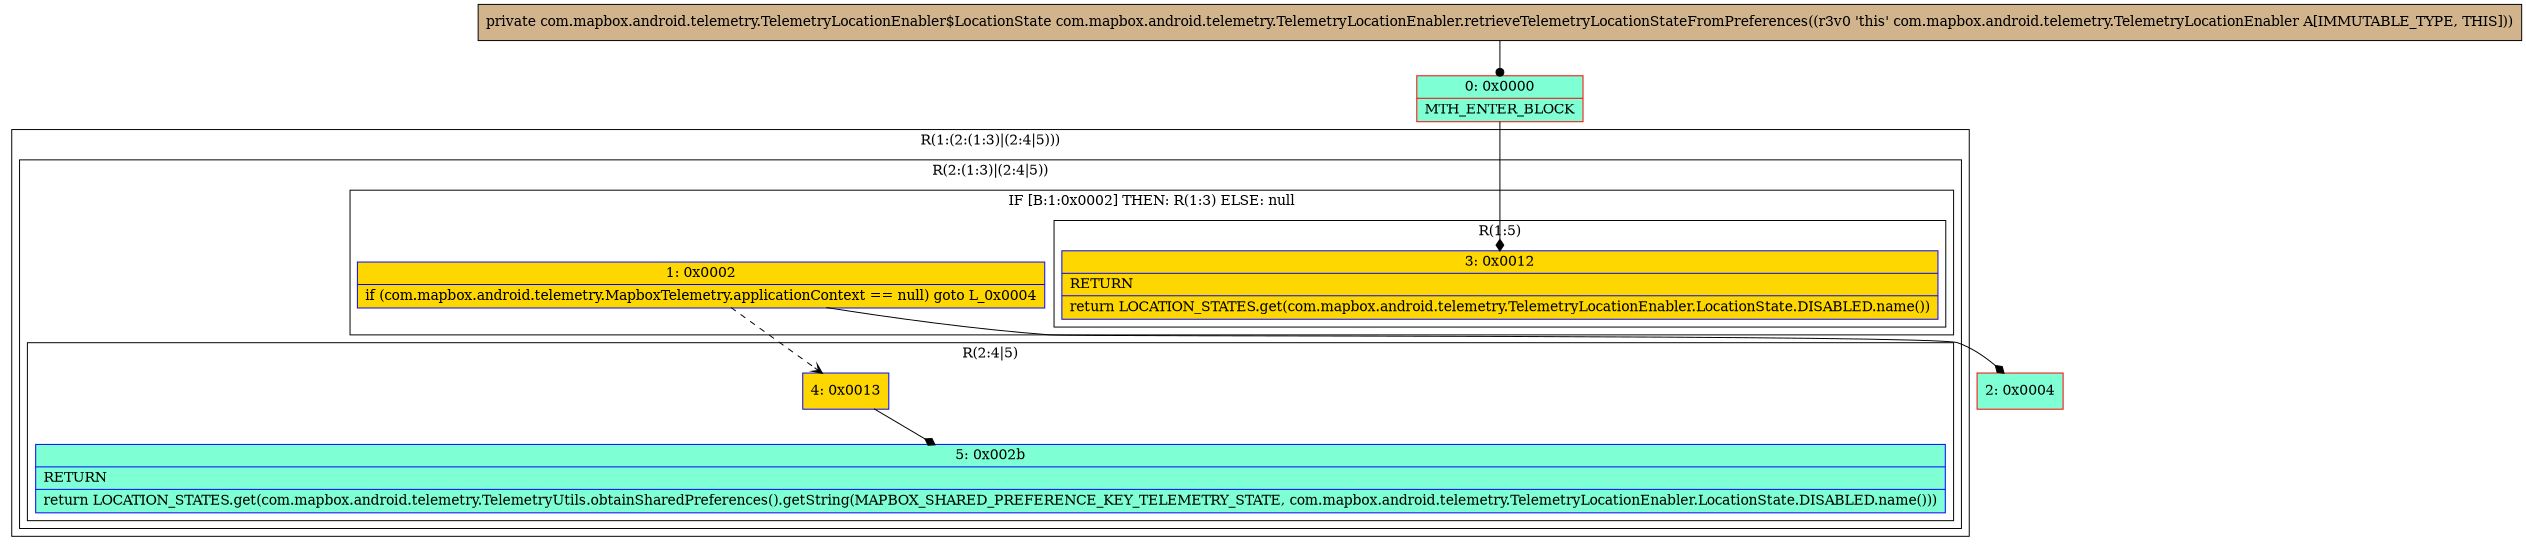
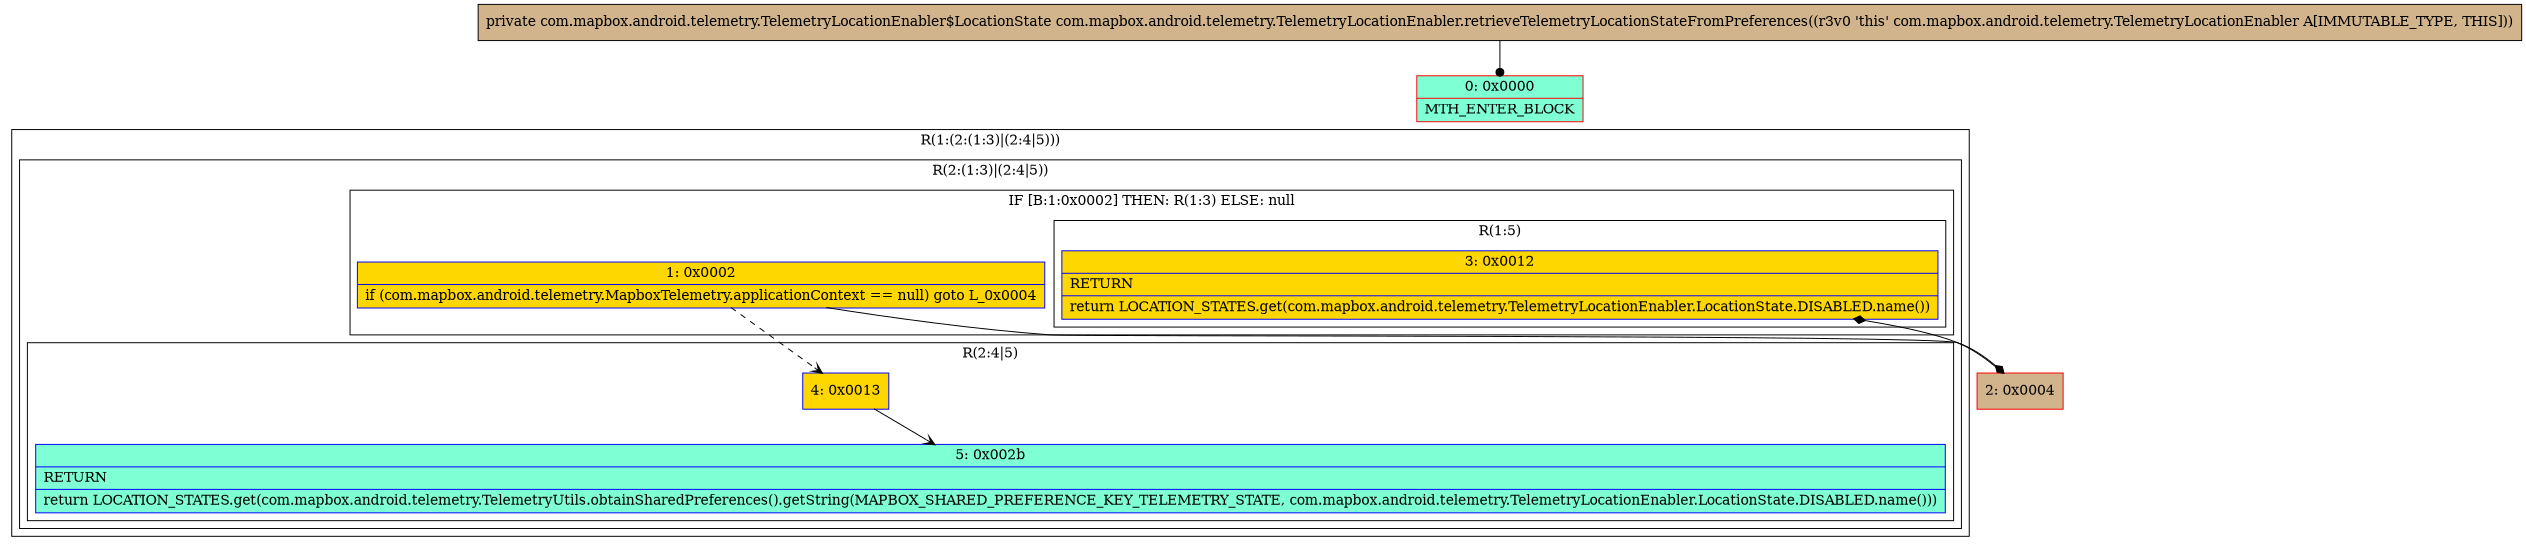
(1500, 180) -> (1939, 336)
(2020, 391) -> (2020, 391)
(900, 424) -> (900, 424)
